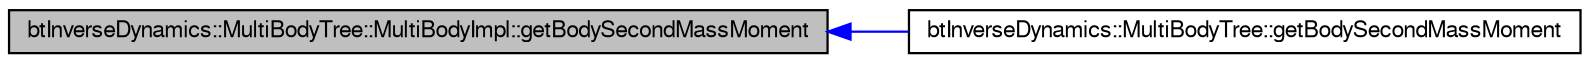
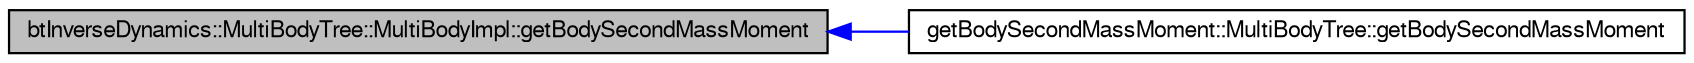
(1245, 32) -> (1297, 32)
